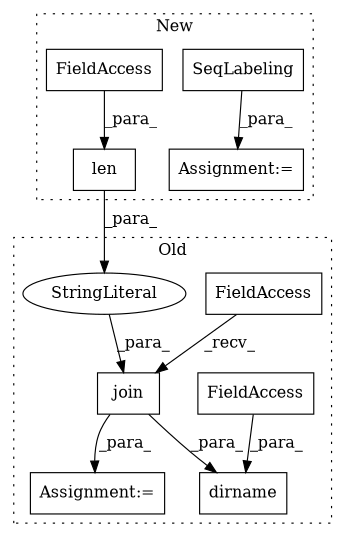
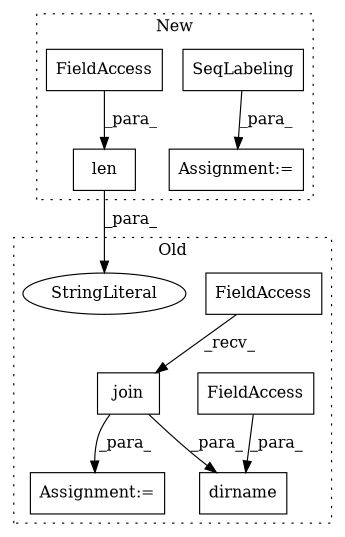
(115, 338) -> none
